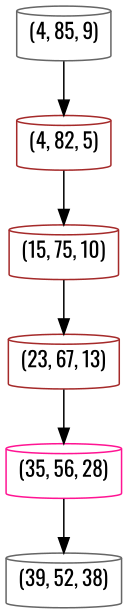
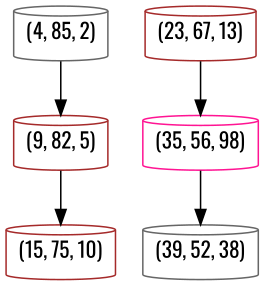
(64, 33) -> (61, 33)
(64, 143) -> (61, 143)
(64, 299) -> none
(64, 471) -> (201, 143)
